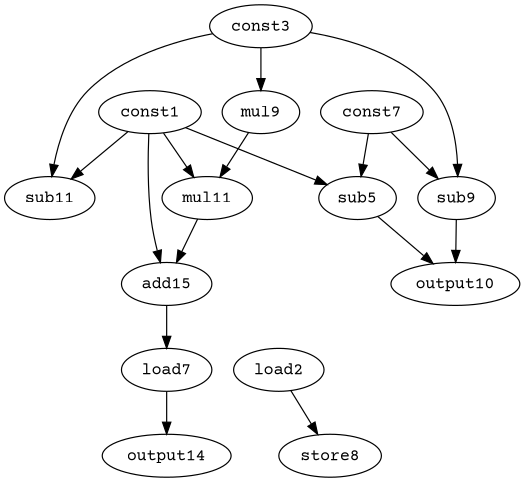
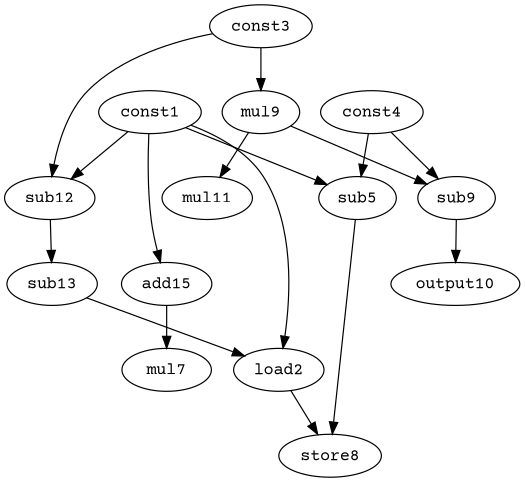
(411, 71) -> (353, 153)
(372, 112) -> (372, 112)
(175, 150) -> (279, 210)
(50, 198) -> (50, 198)
(190, 235) -> none
(401, 236) -> (344, 321)
none -> (52, 284)
(167, 370) -> (167, 370)
(167, 456) -> none
